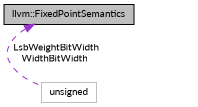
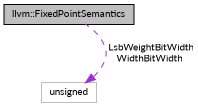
(9, 62) -> (105, 48)
